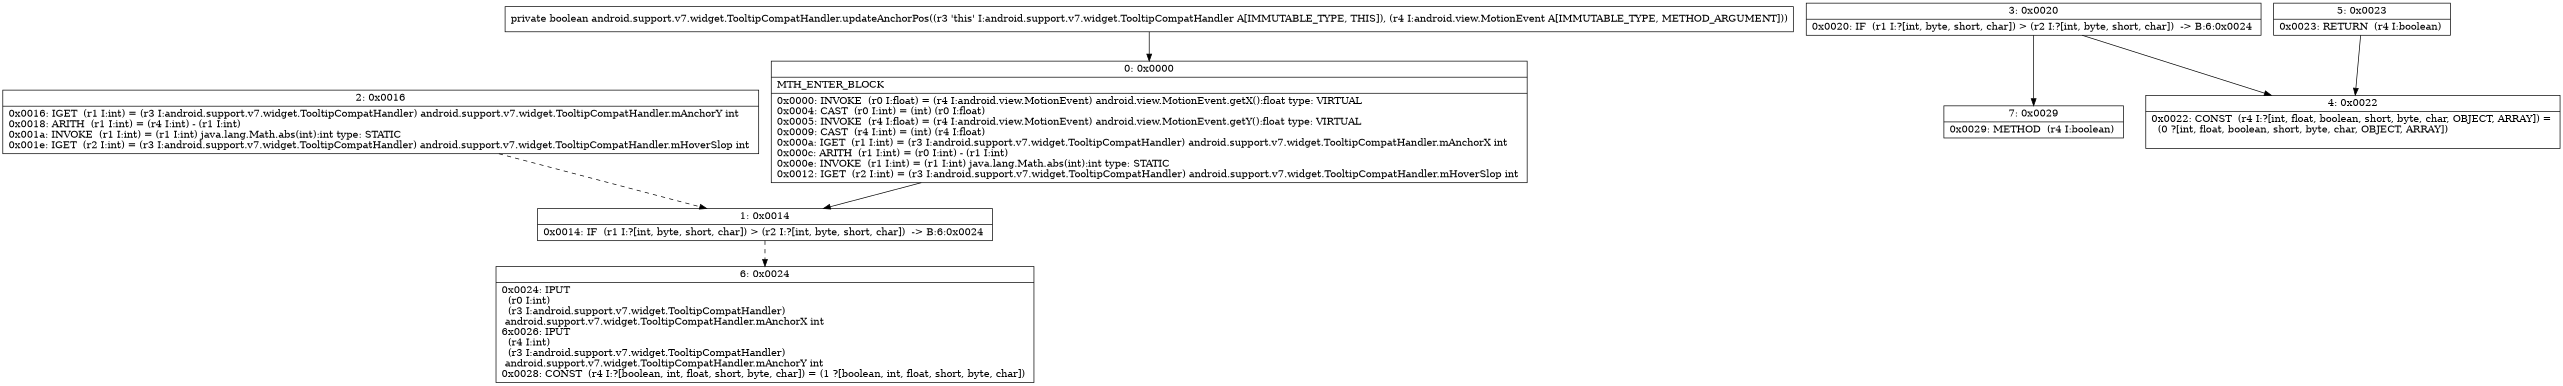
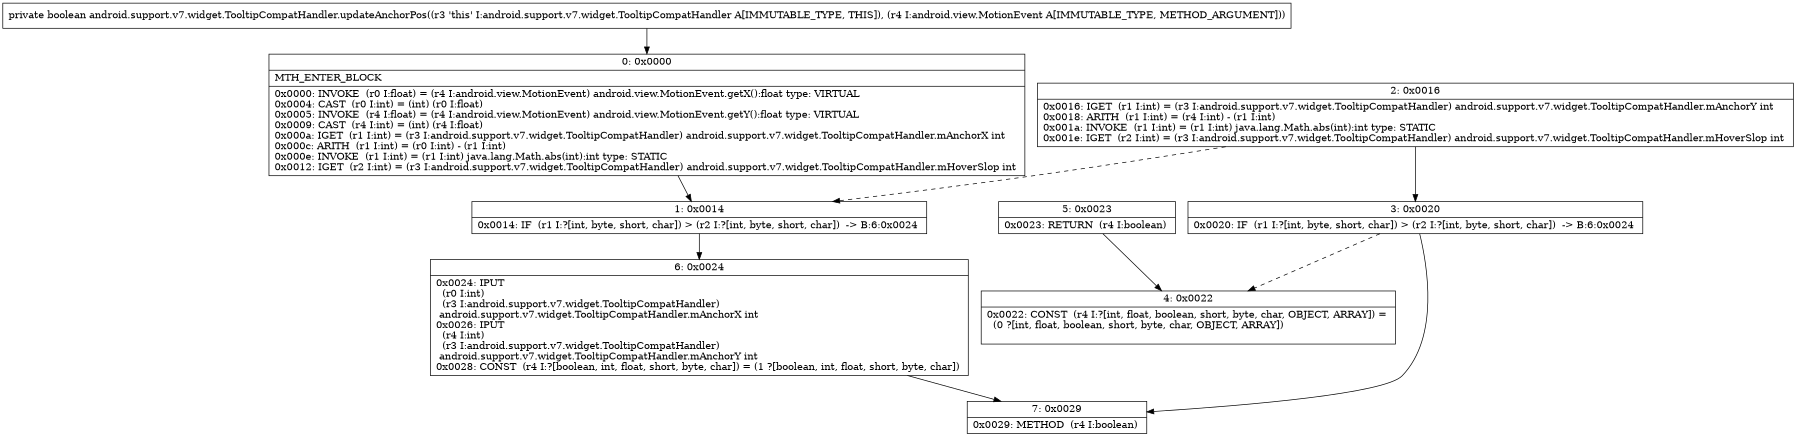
(2173, 64) -> (1317, 261)
none -> (1415, 171)
(765, 250) -> (699, 243)
(539, 332) -> (473, 325)
none -> (951, 387)
